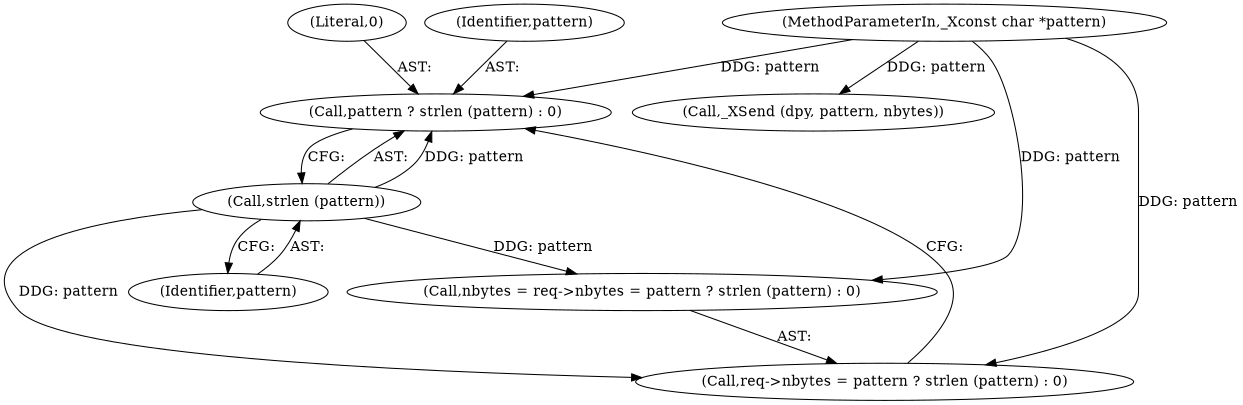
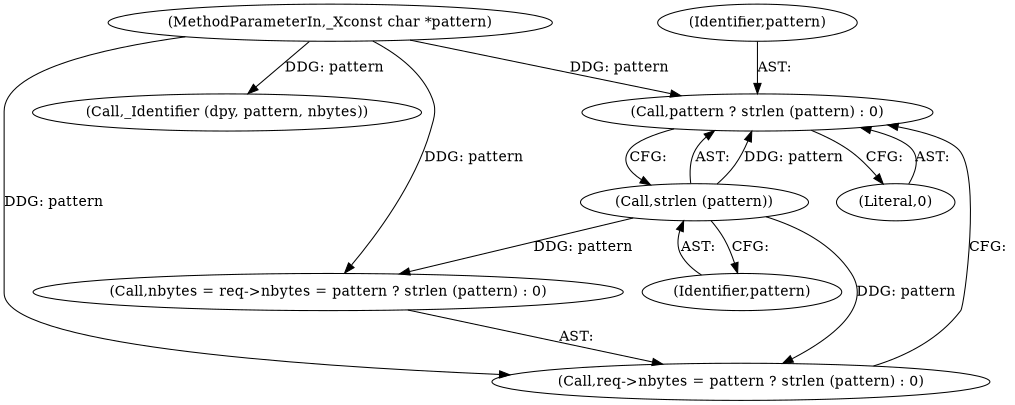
(813, 112) -> (227, 112)
none -> (847, 149)
